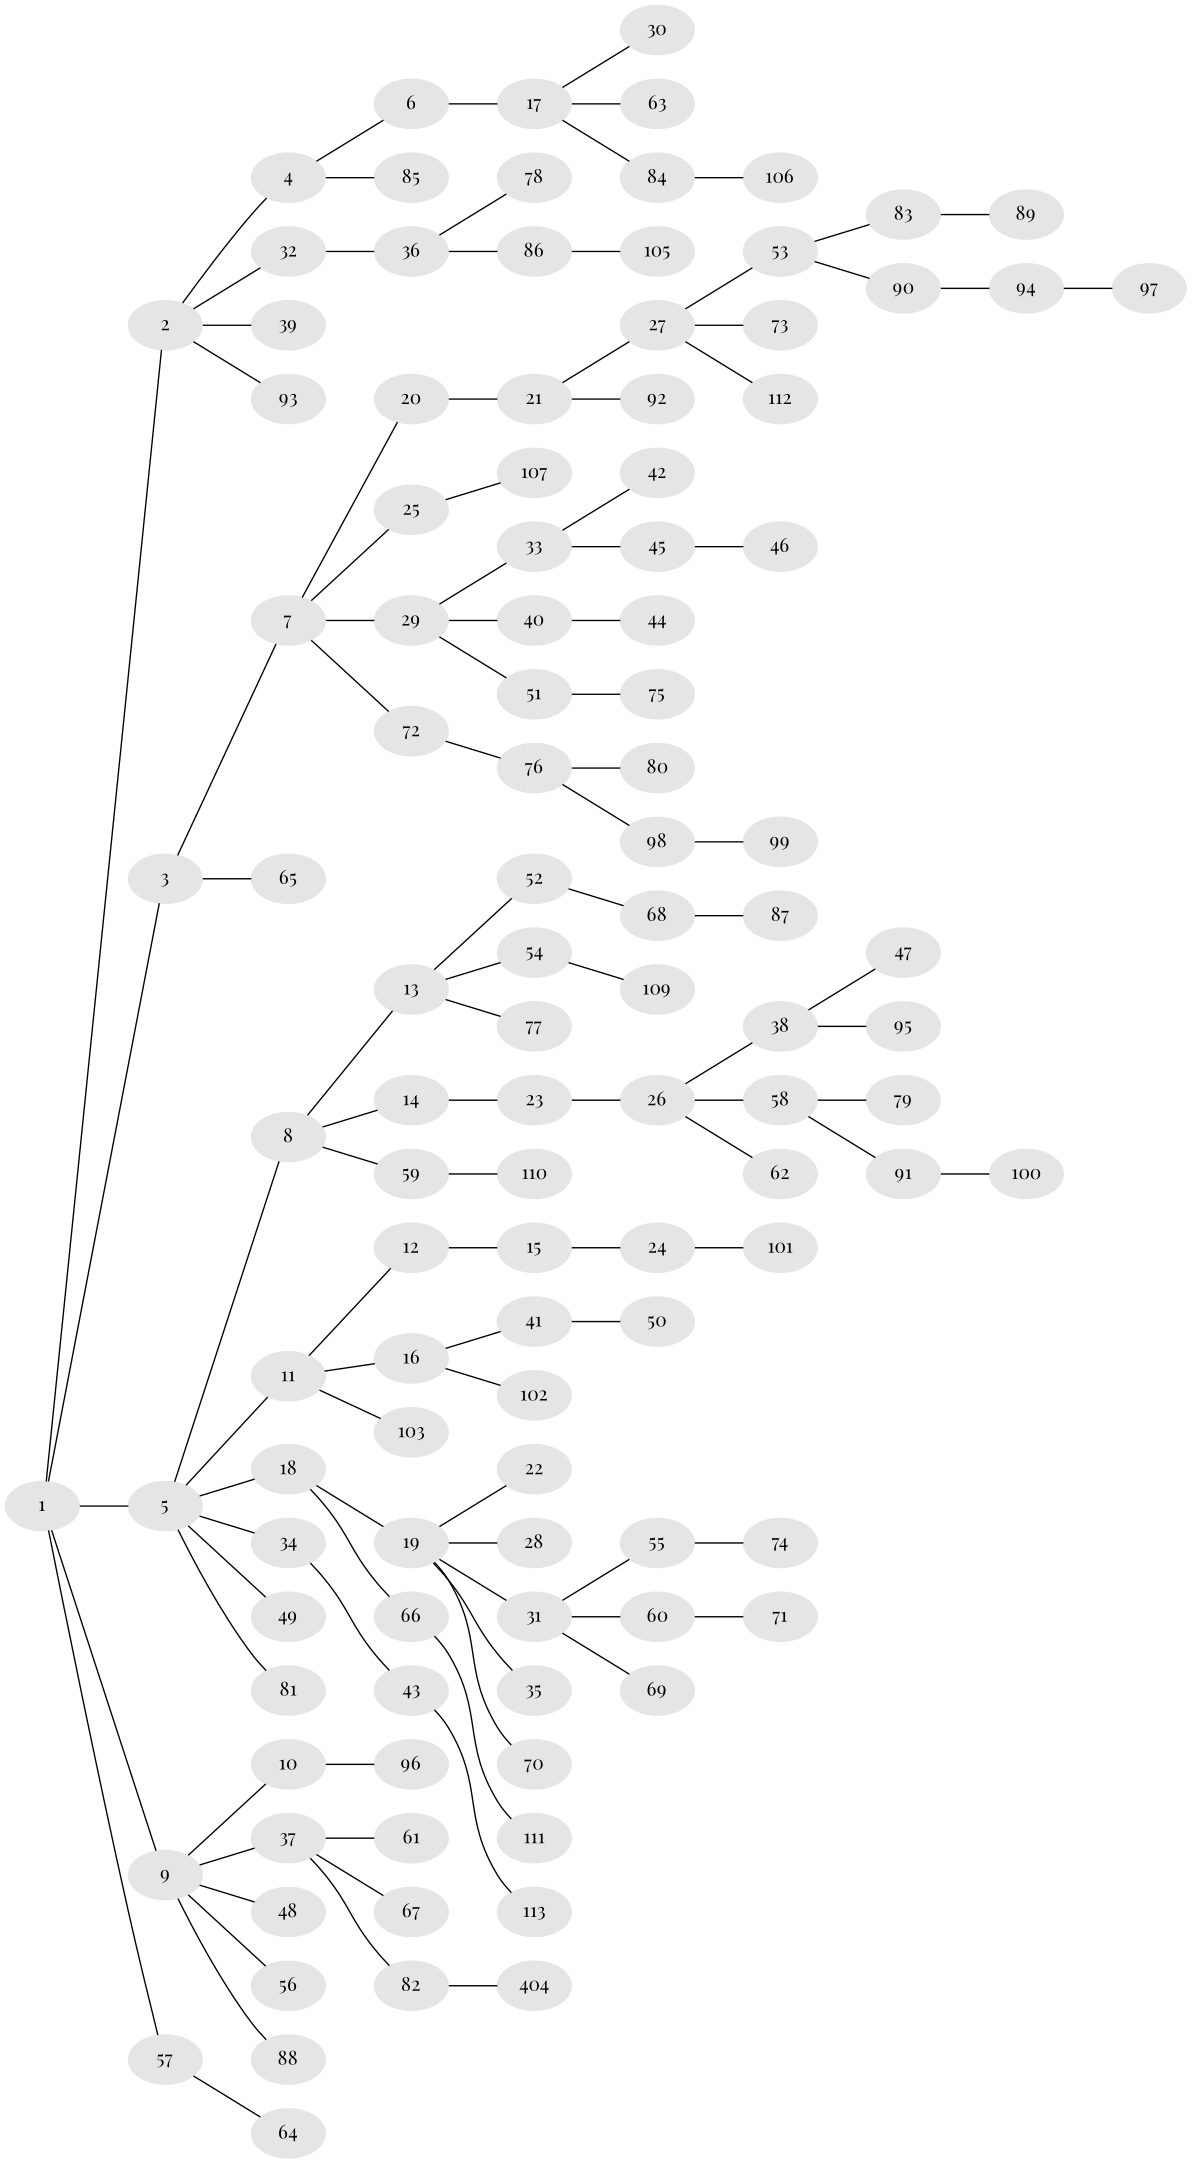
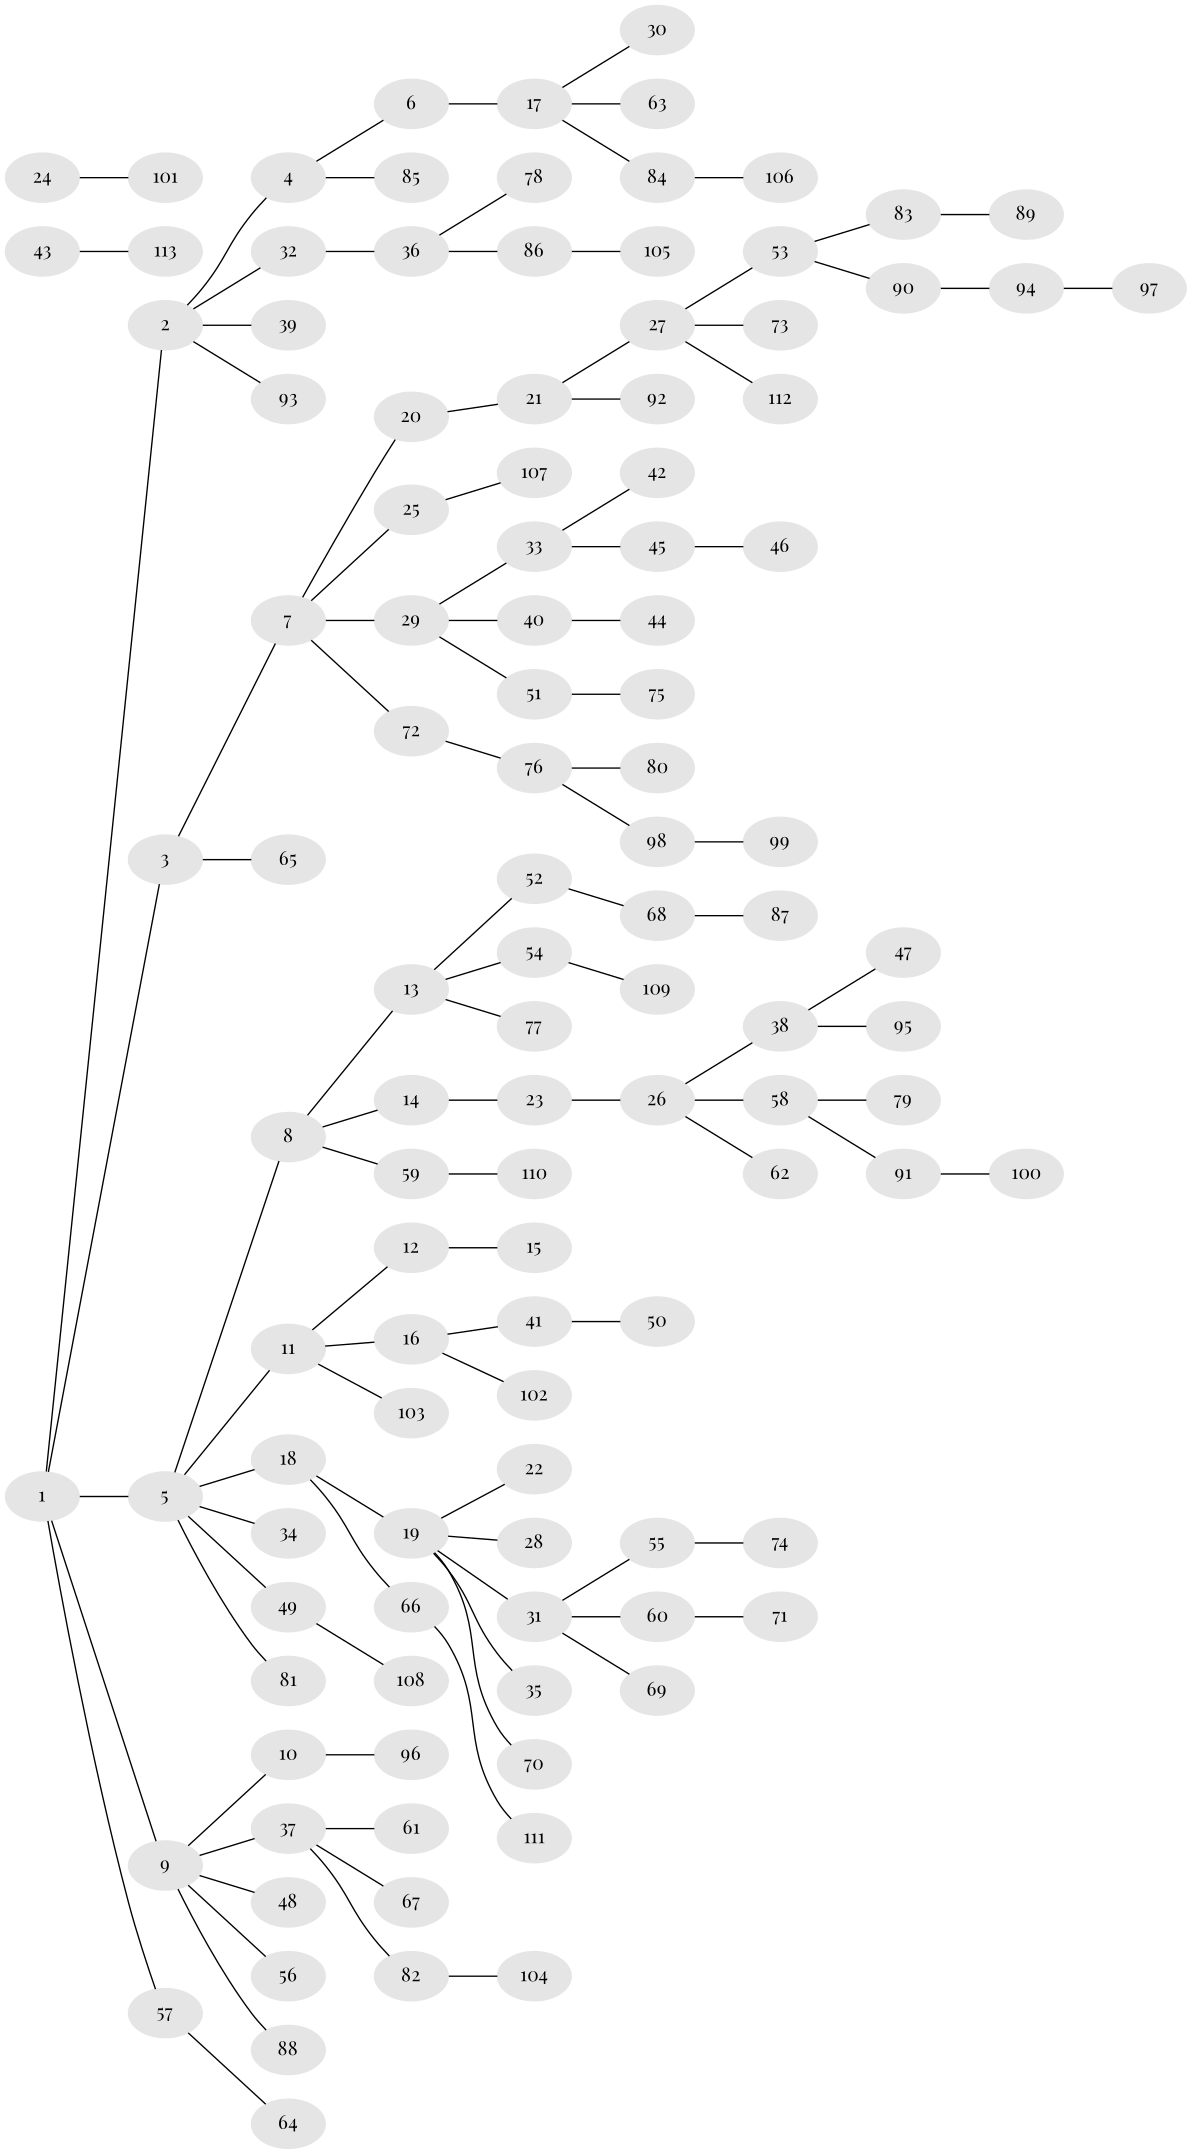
(596, 1248) -> none
(350, 1617) -> none
none -> (411, 1681)
(534, 1986) -> (534, 1976)
